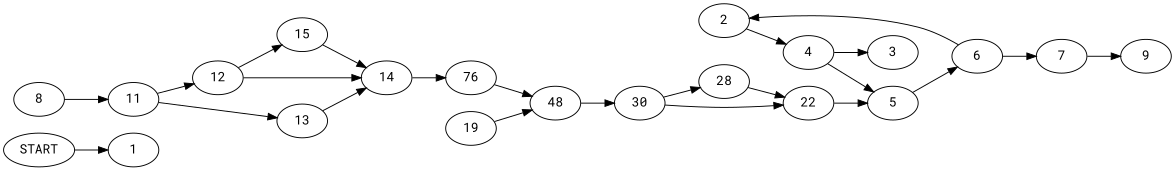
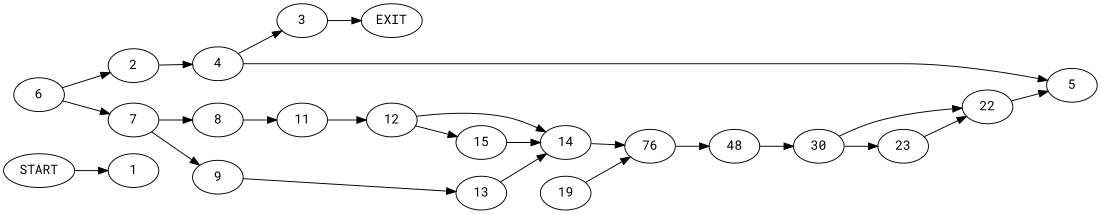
none -> (392, 21)
(724, 82) -> (903, 146)
(931, 82) -> none
(213, 110) -> (345, 185)
(509, 117) -> (604, 172)
none -> (171, 120)
